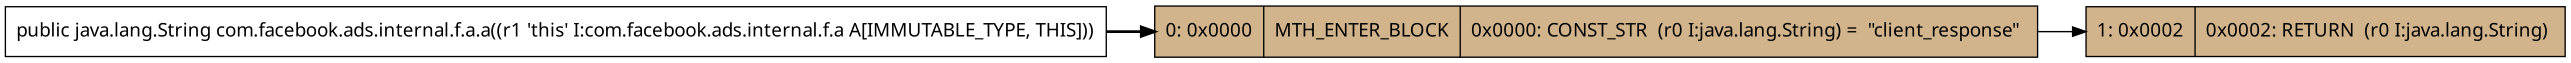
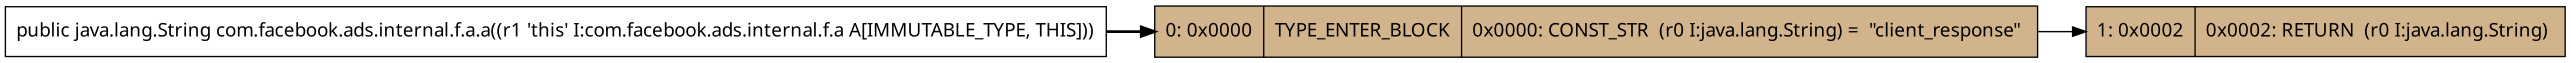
(1362, 31) -> (1363, 31)
